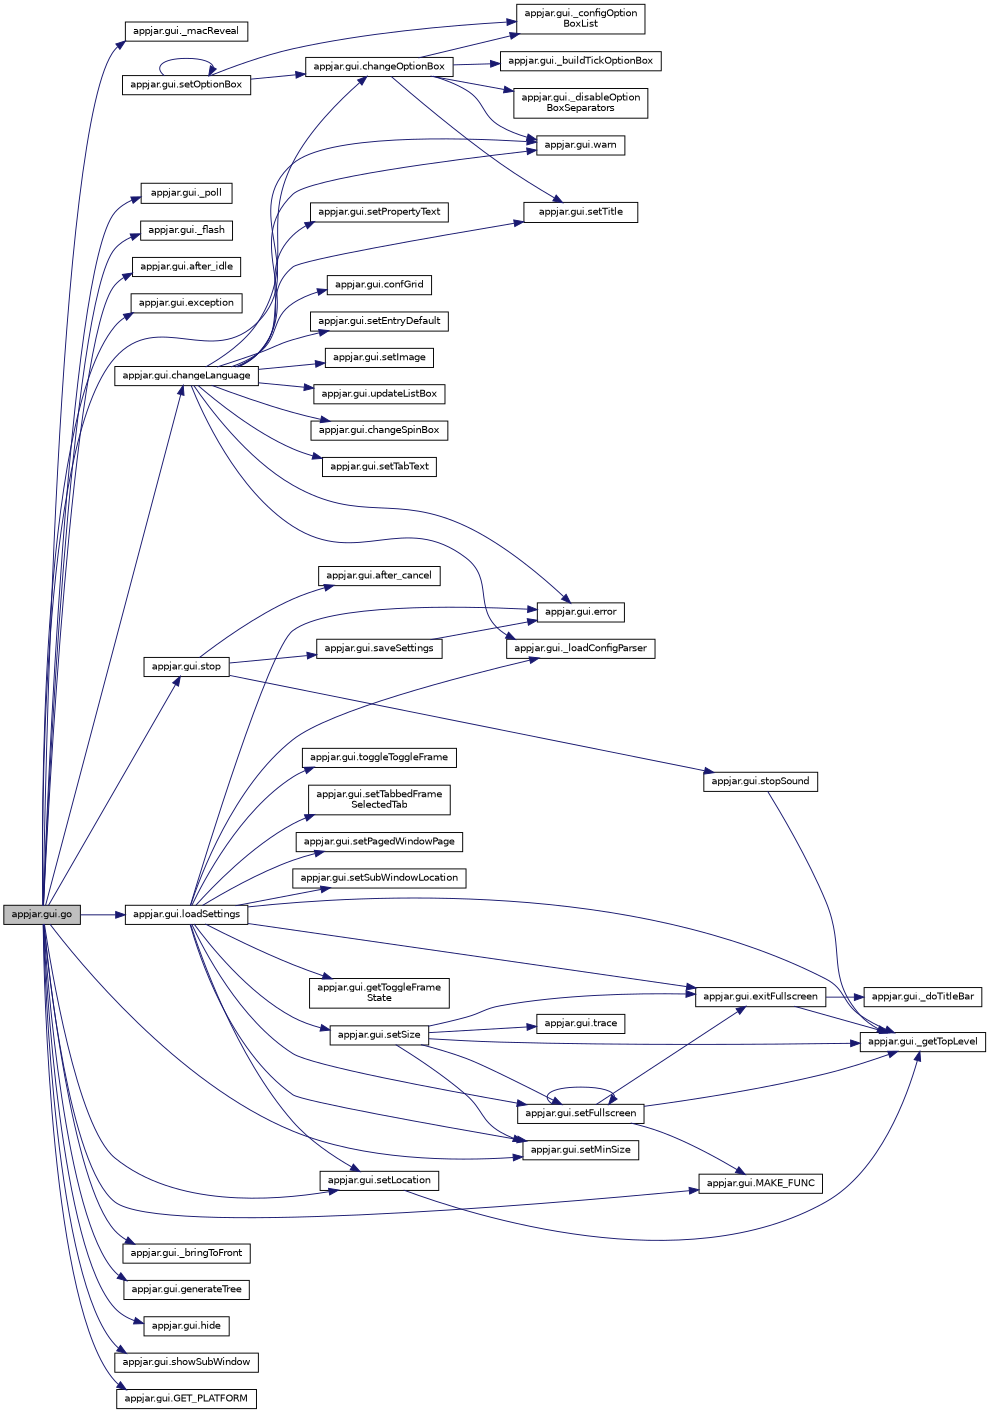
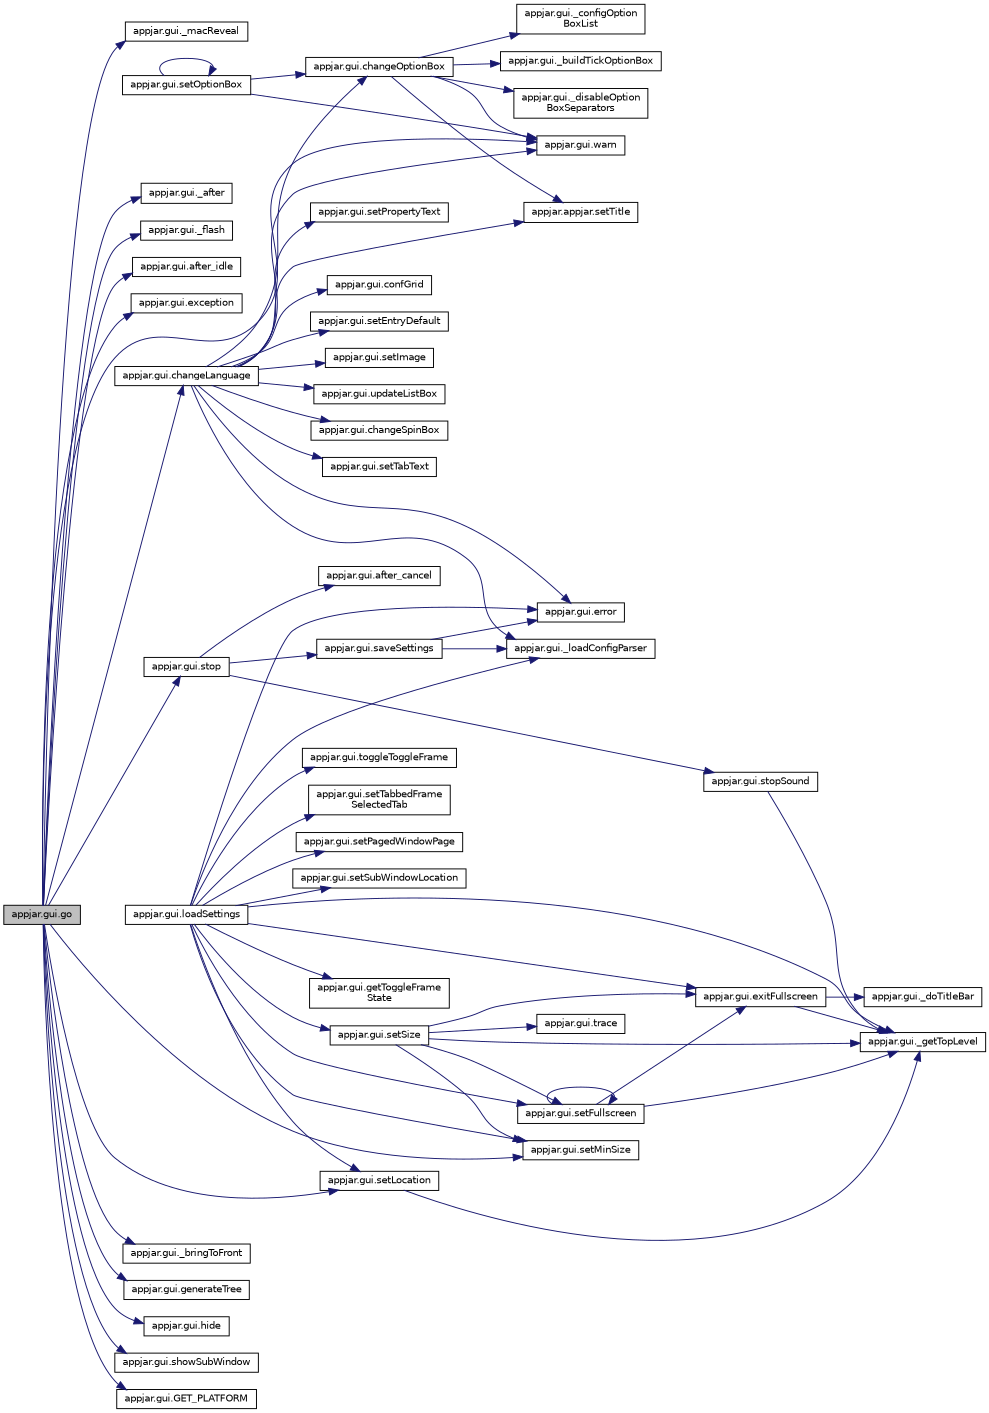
(356, 37) -> (389, 114)
(187, 193) -> (187, 193)
(581, 212) -> (581, 212)
none -> (469, 649)
(98, 915) -> none
(761, 1184) -> none
